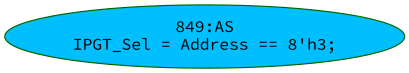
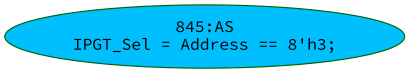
(205, 37) -> (205, 37)
